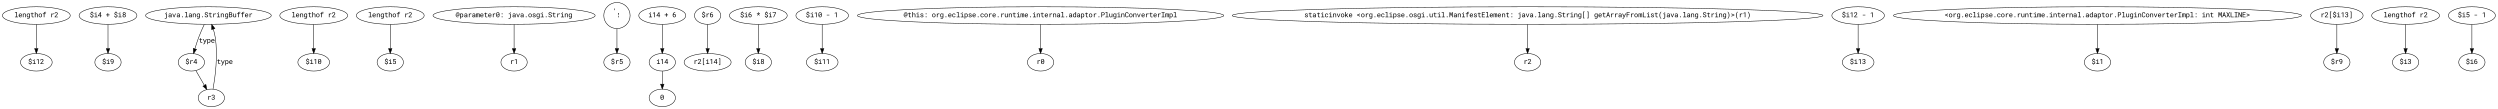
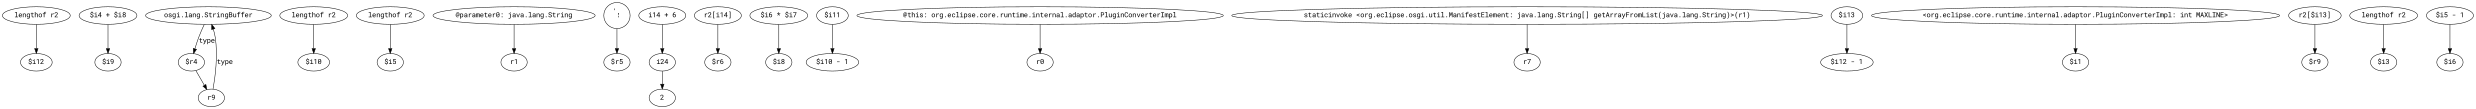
(208, 16) -> (208, 16)
(514, 16) -> (514, 16)
(708, 36) -> (718, 36)
(822, 36) -> (832, 36)
(1858, 36) -> (1847, 36)
(662, 62) -> (662, 62)
(1528, 62) -> (1527, 62)
(211, 98) -> (211, 98)
(662, 98) -> (662, 98)
